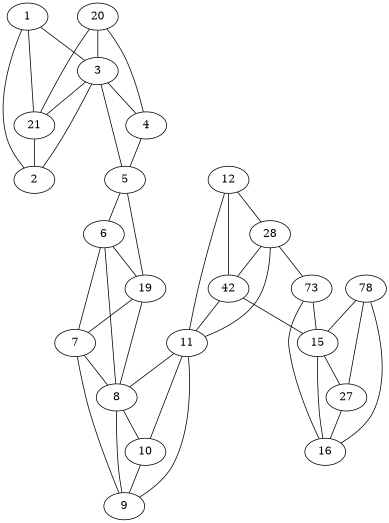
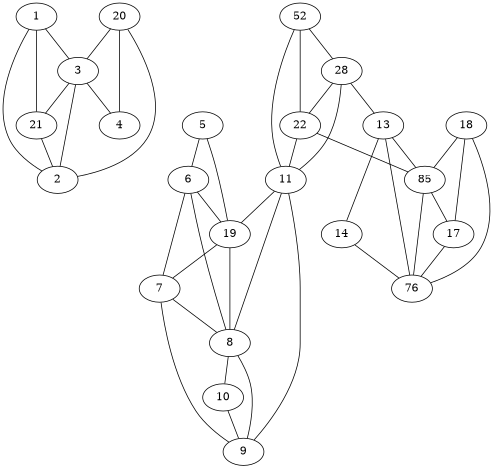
(63, 70) -> (154, 122)
(111, 125) -> none
(136, 153) -> none
(229, 180) -> (300, 17)
none -> (342, 234)
(229, 289) -> (300, 125)
(312, 289) -> (383, 125)
(366, 289) -> (466, 125)
(318, 343) -> (425, 180)
(166, 397) -> (258, 207)
(346, 397) -> (454, 234)
(325, 452) -> (412, 289)
